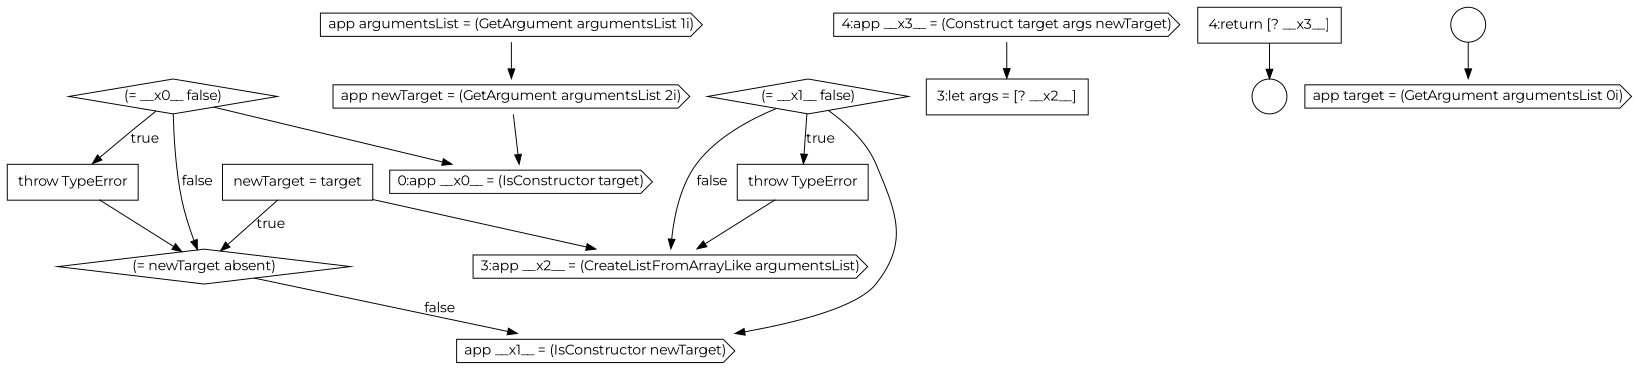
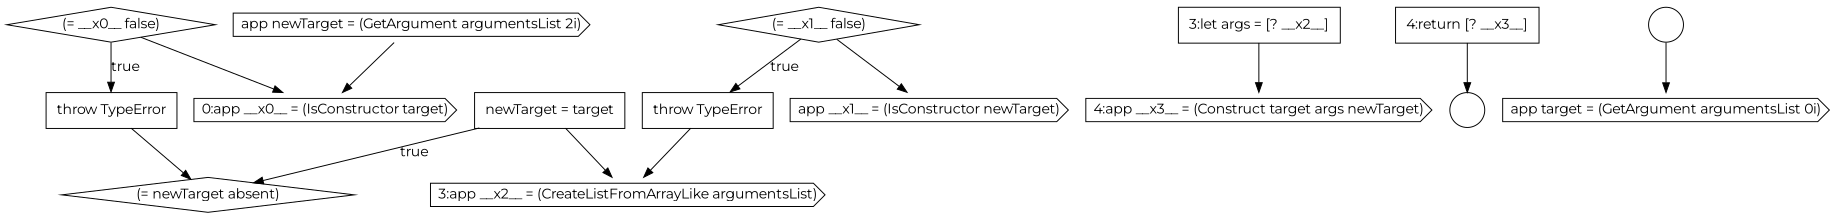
(511, 25) -> none
(1007, 55) -> (1259, 63)
(702, 157) -> none
(178, 178) -> none
(381, 305) -> none
